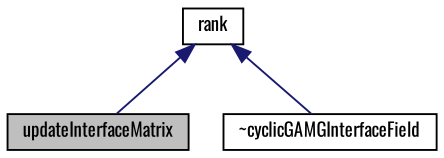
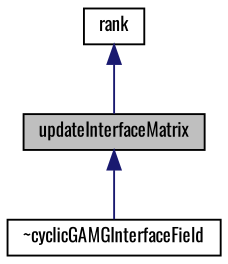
(279, 85) -> (114, 195)
